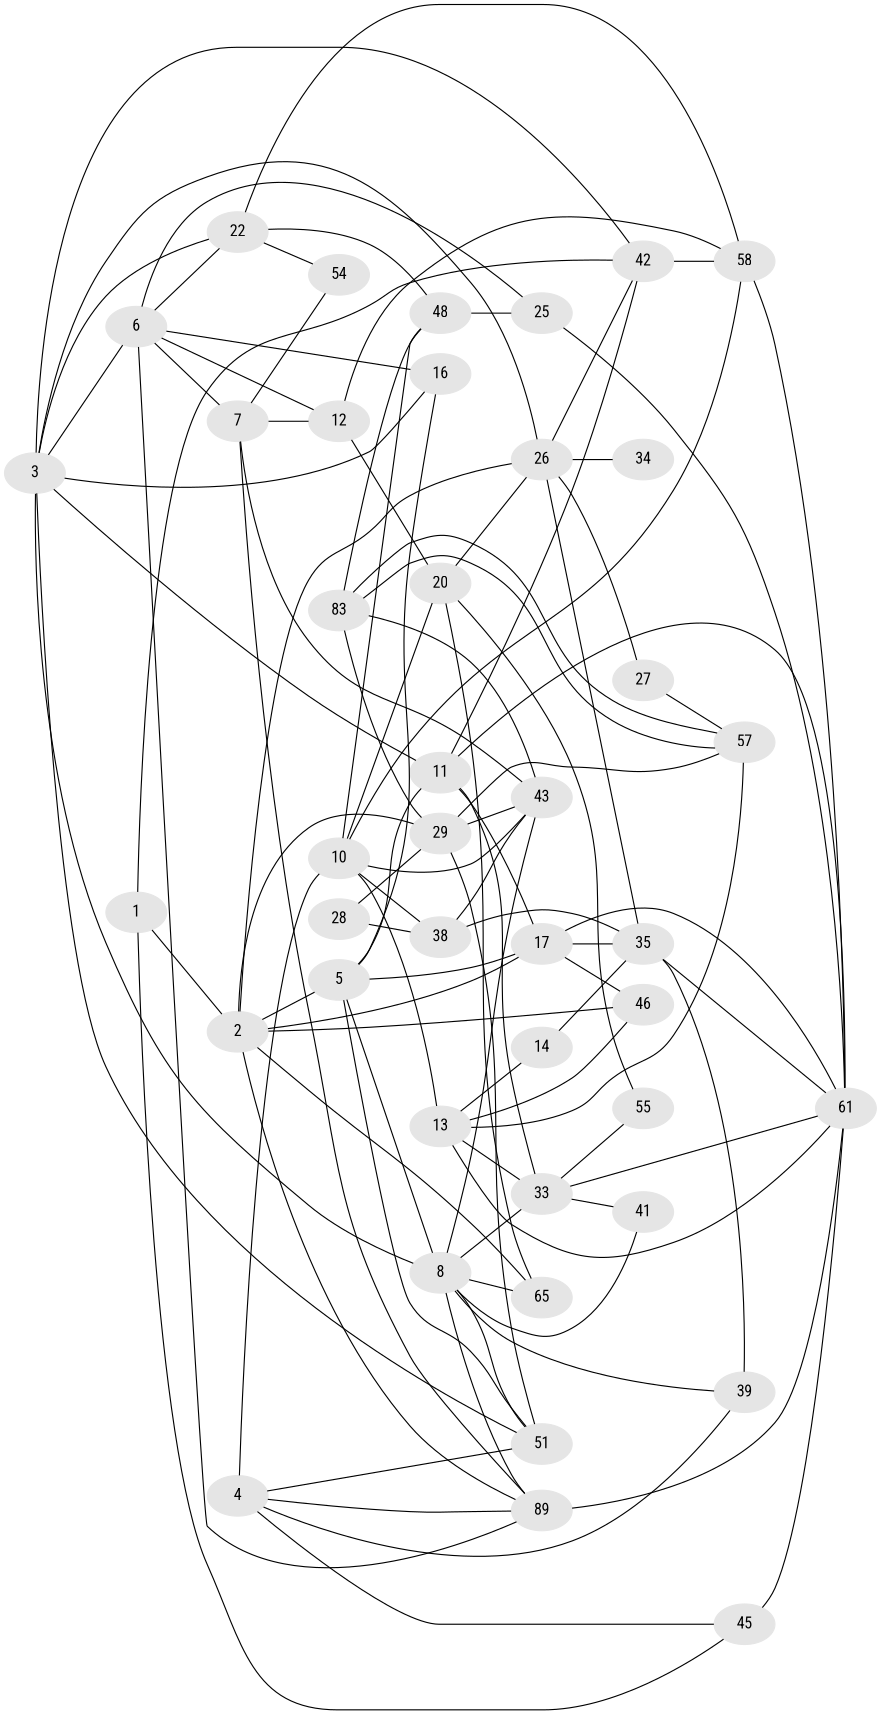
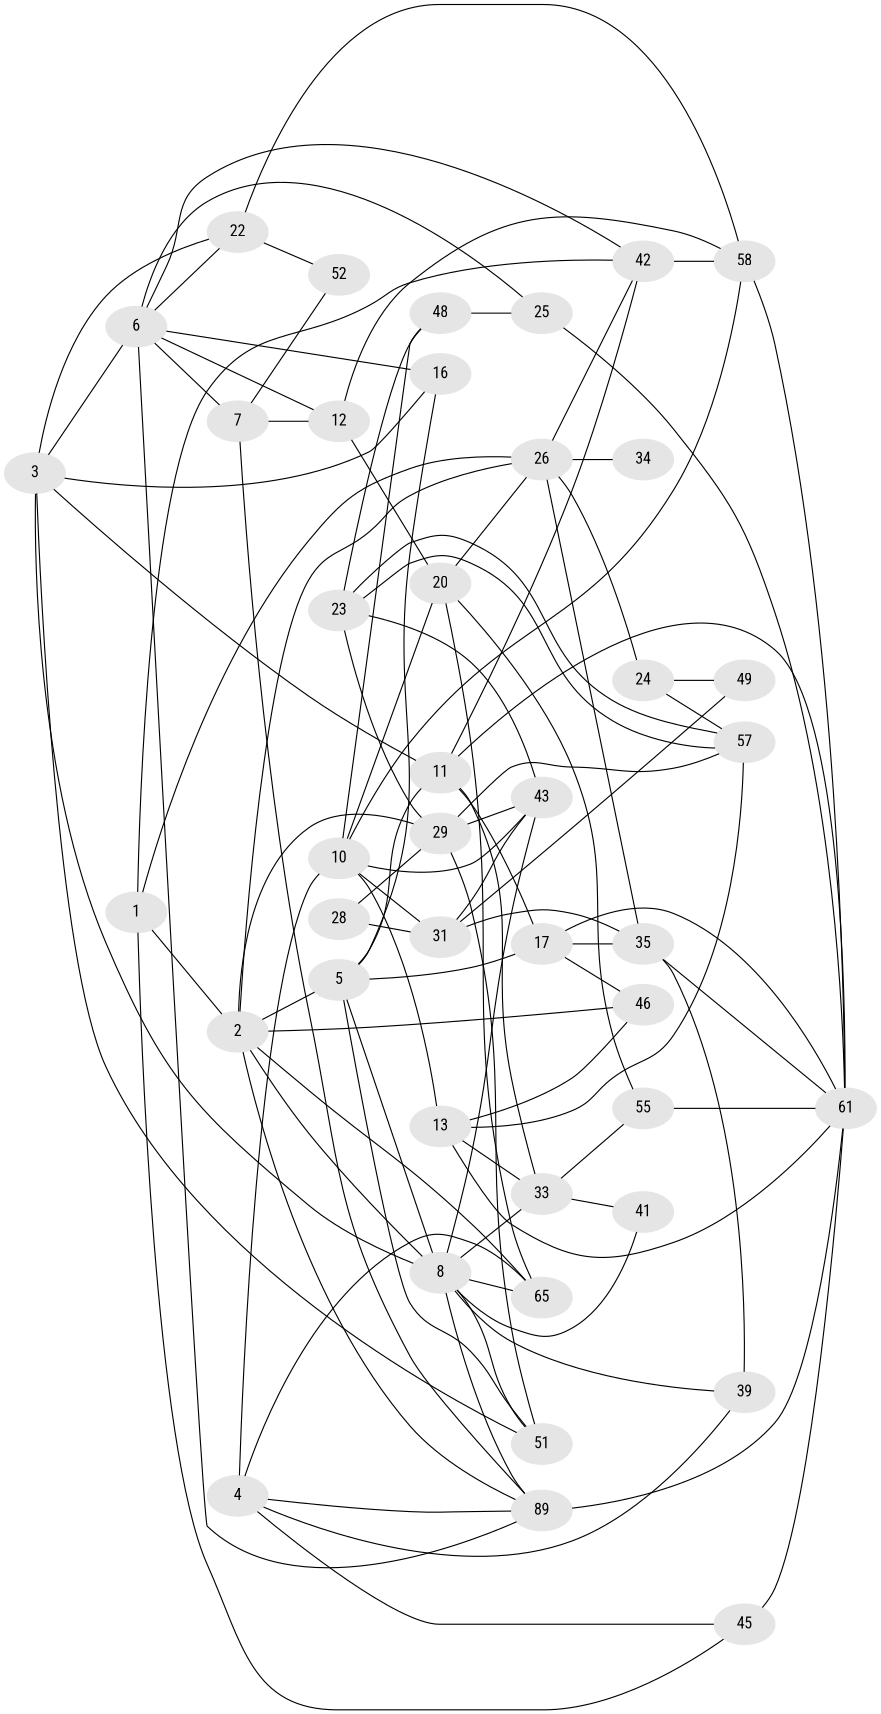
(222, 51) -> (348, 147)
(276, 163) -> (262, 607)
(357, 240) -> none
(339, 275) -> (339, 275)
(339, 611) -> (339, 611)
(324, 658) -> none
(643, 680) -> (643, 680)
none -> (745, 680)
(440, 937) -> (440, 937)
(397, 1005) -> (326, 1153)
(542, 1048) -> none
(694, 1151) -> (745, 1108)
(390, 1470) -> (347, 1293)
